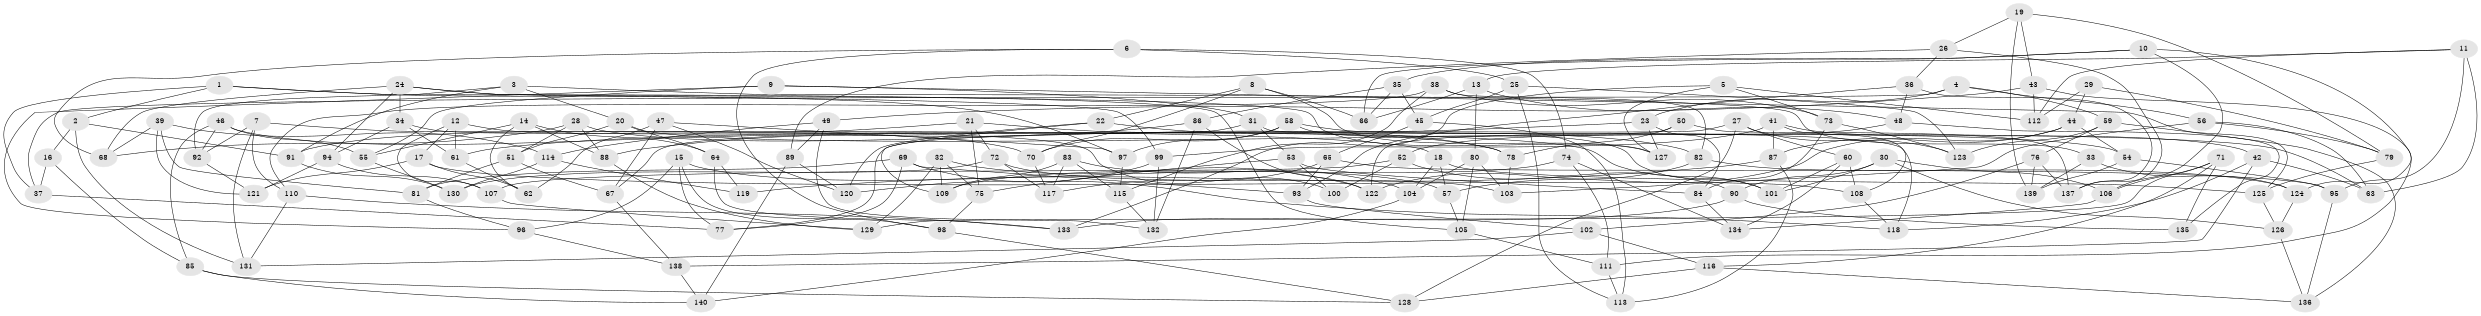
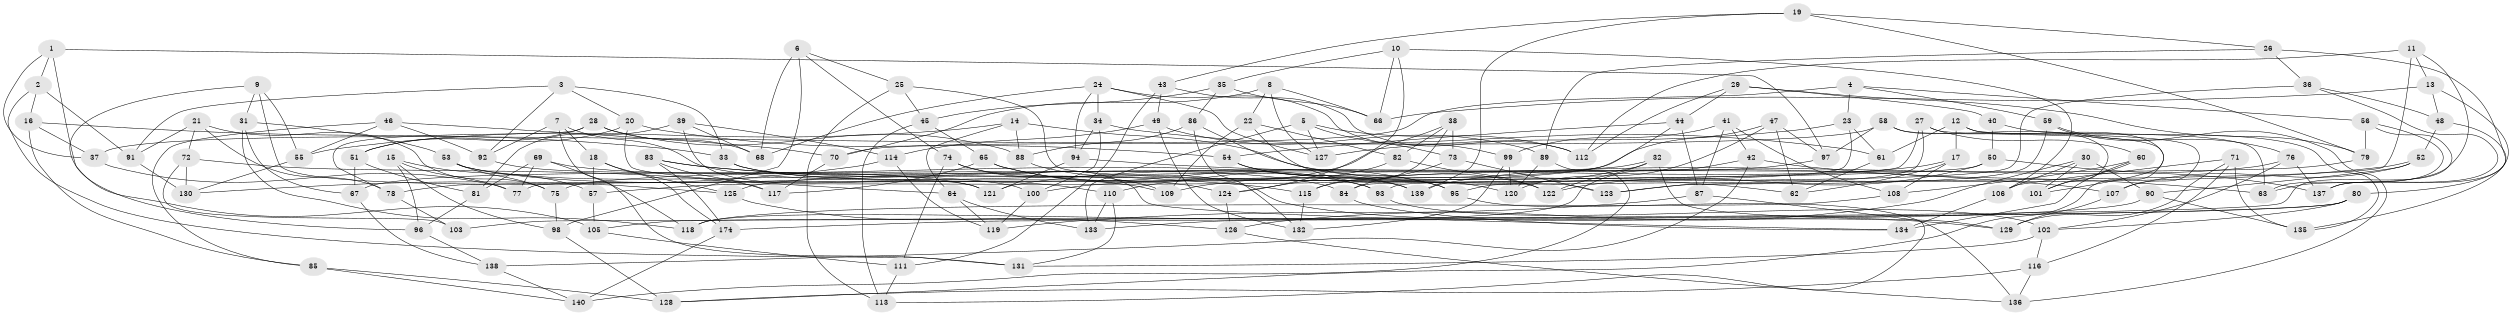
none -> (1992, 122)
none -> (377, 135)
(1491, 176) -> (2203, 220)
(1410, 194) -> (726, 230)
none -> (1014, 212)
